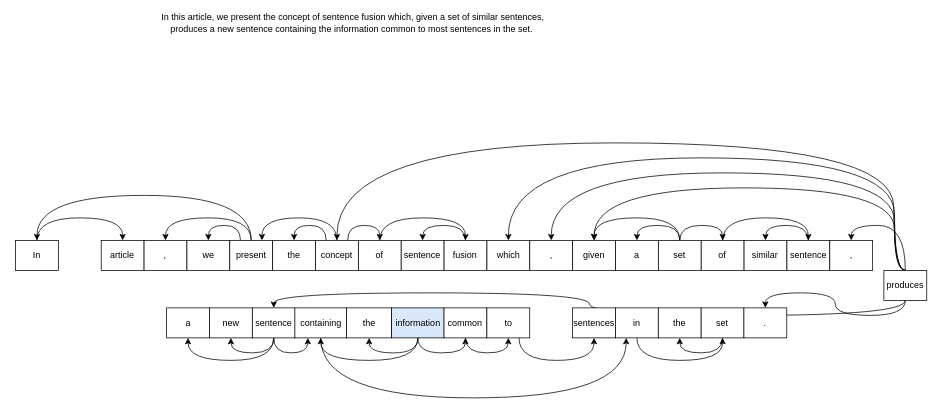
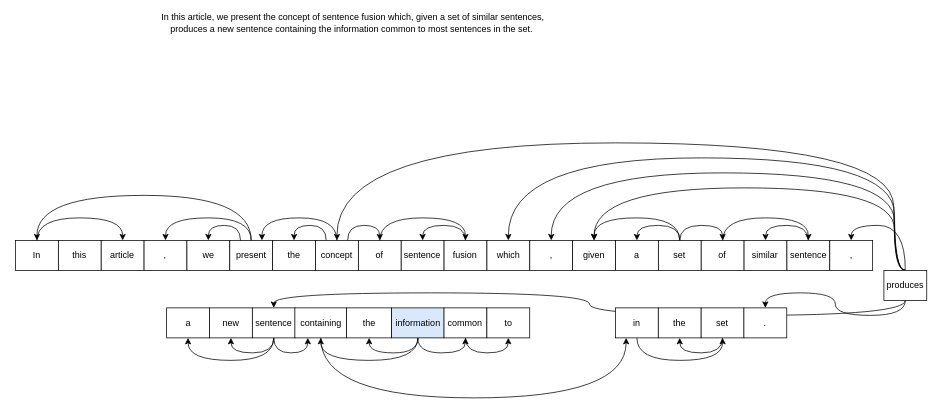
none -> (80, 255)
(594, 323) -> none
(555, 360) -> none
